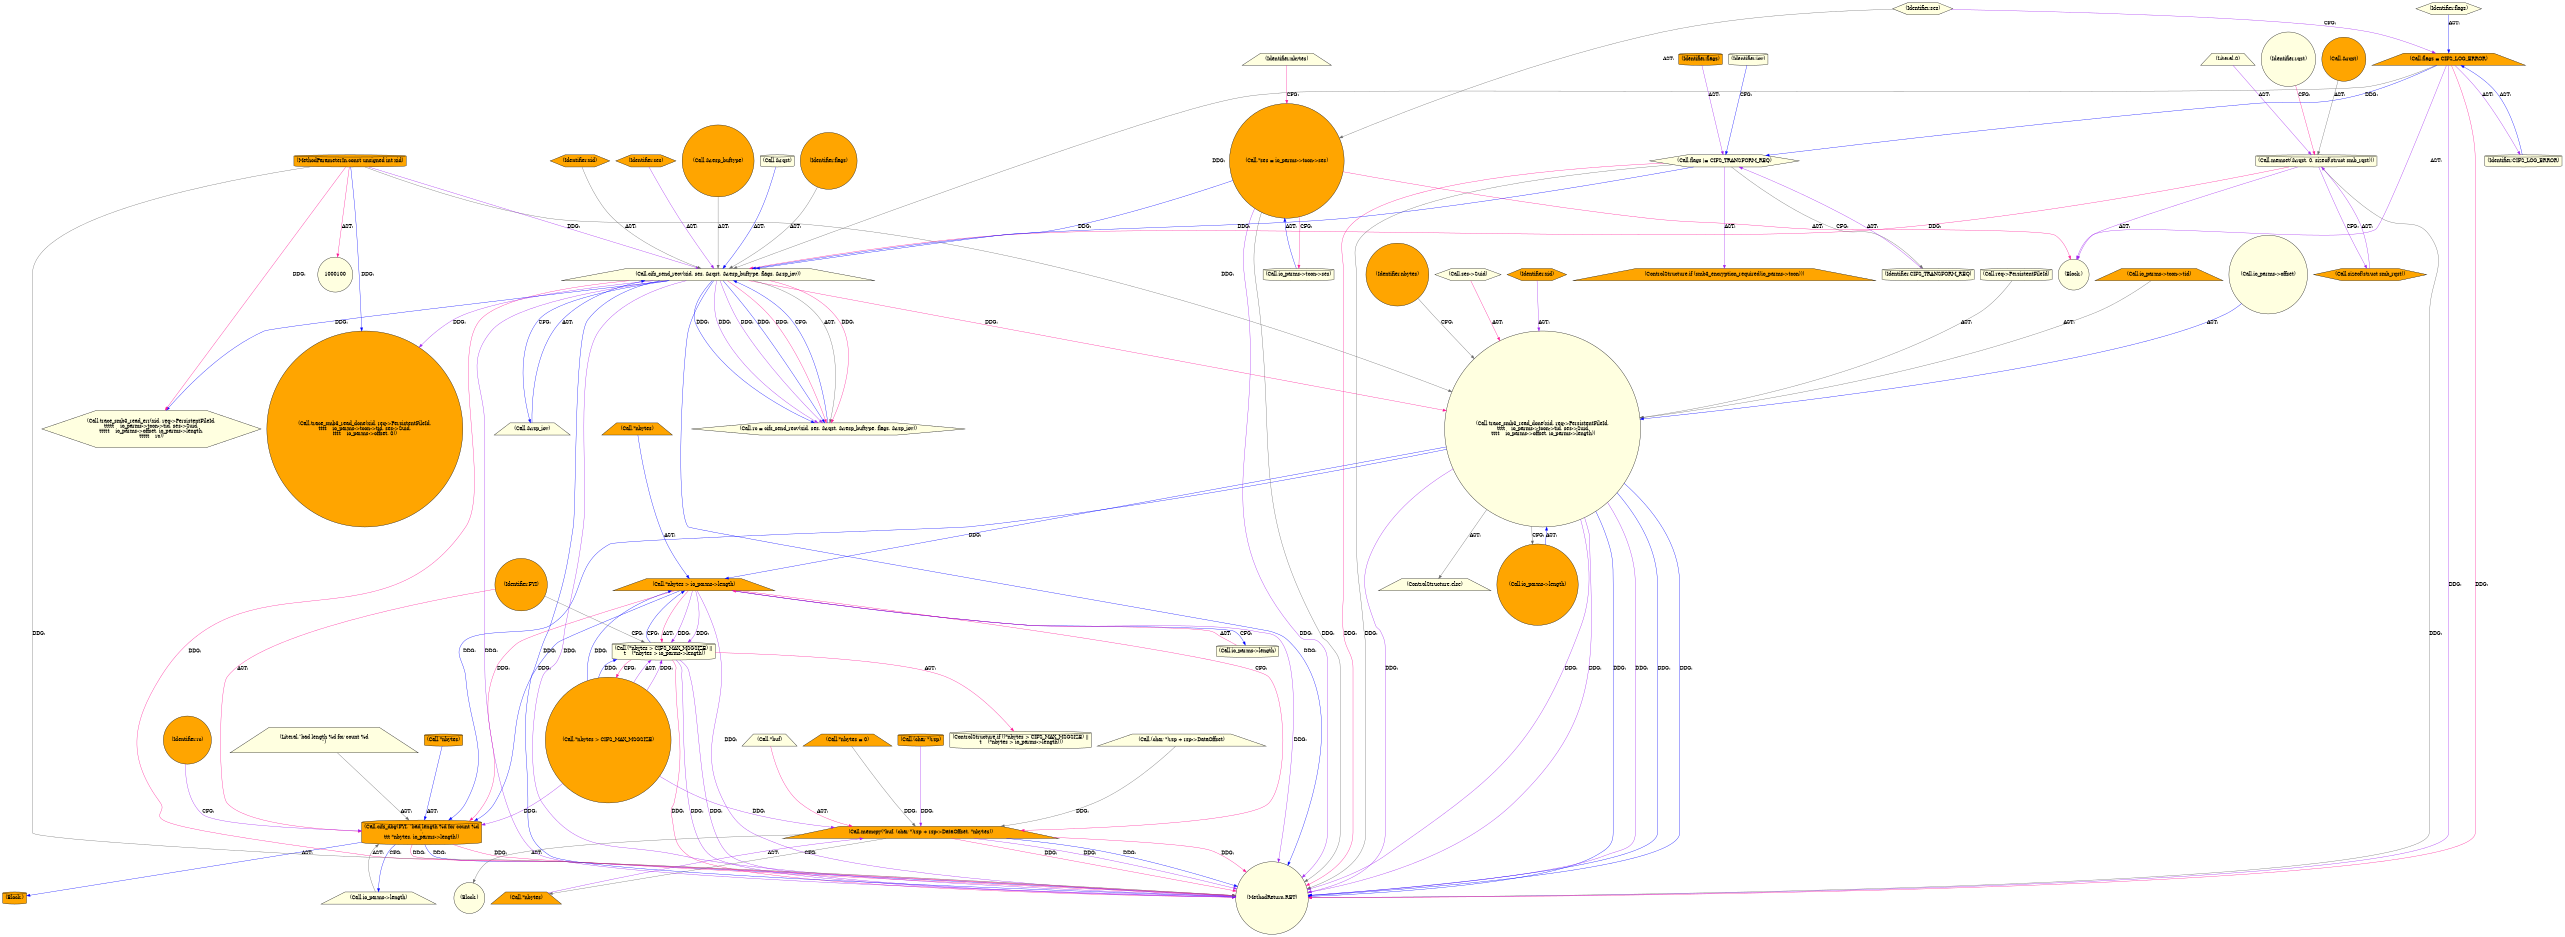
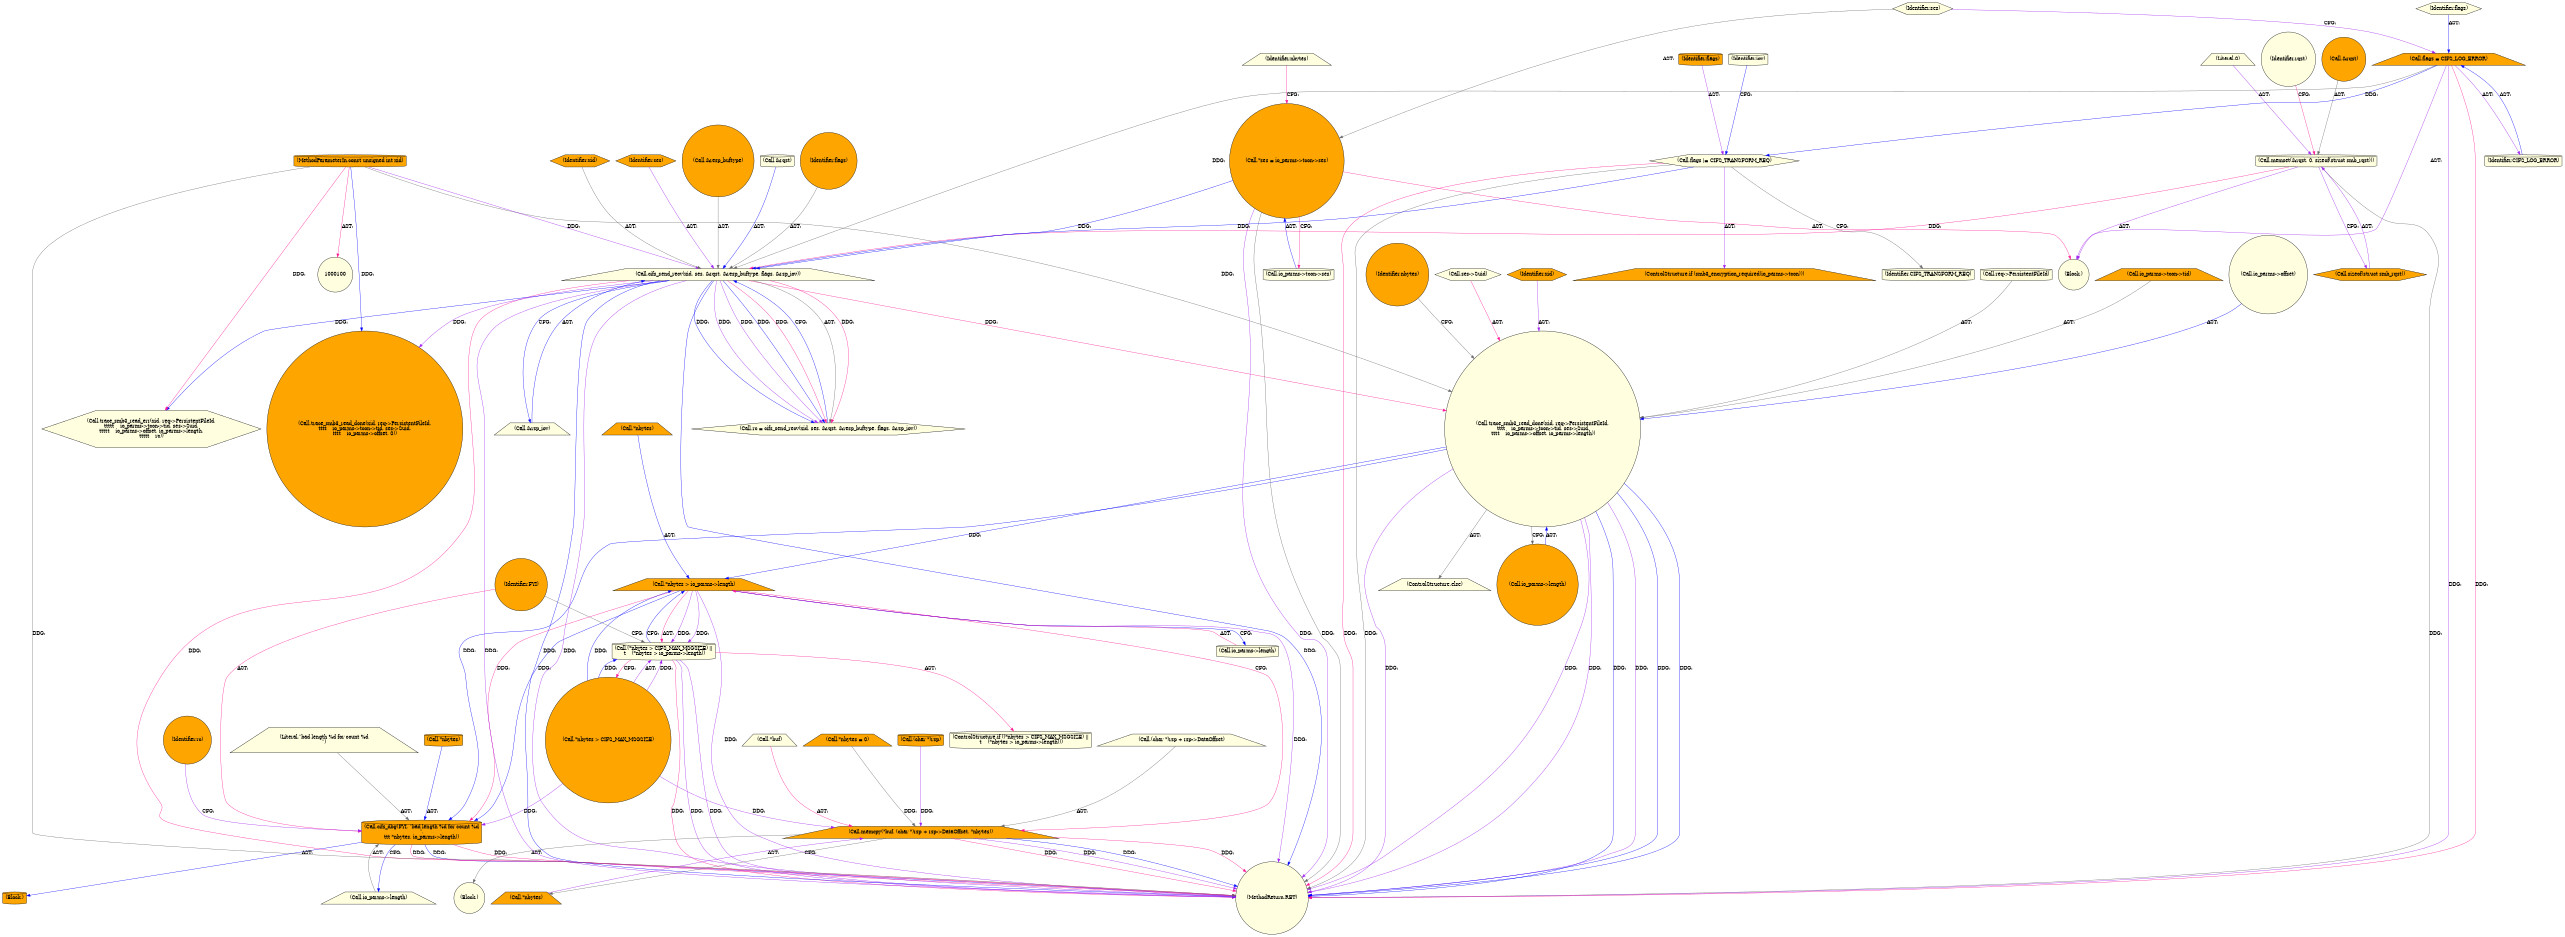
(1836, 211) -> none
(1083, 812) -> (1083, 812)
